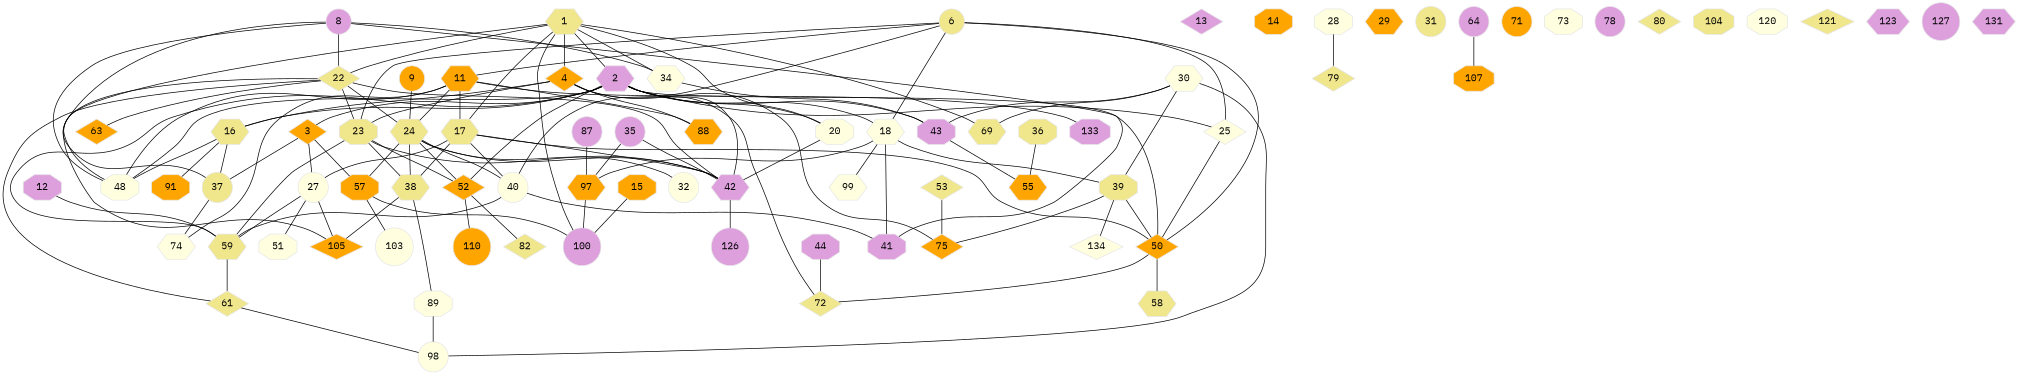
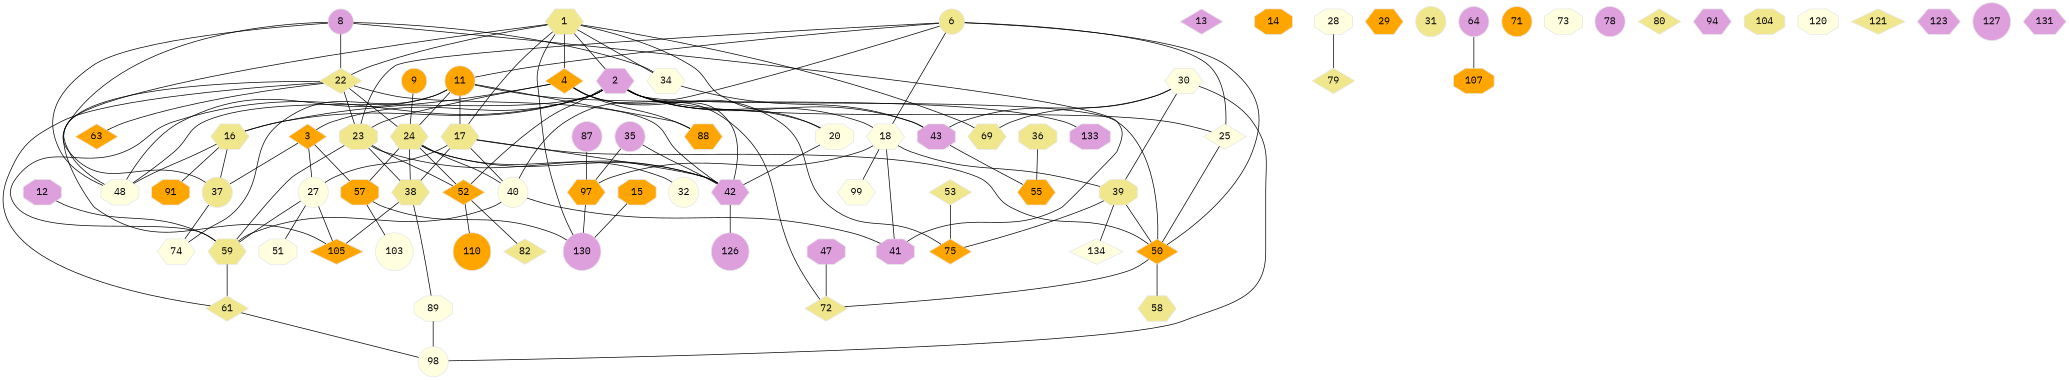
none -> (1712, 22)
(460, 79) -> (460, 81)
(582, 247) -> (582, 252)
(820, 247) -> (826, 252)
